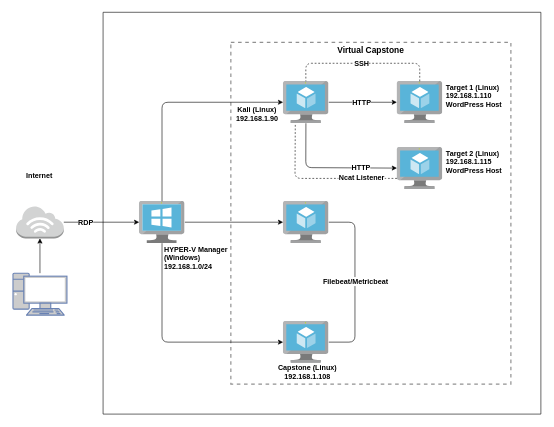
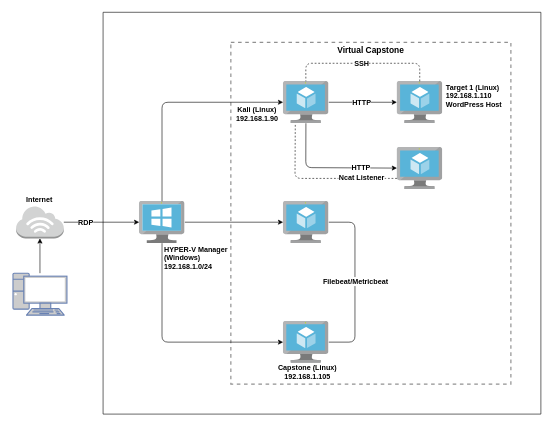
(478, 162) -> none
(43, 176) -> (43, 200)
(308, 372) -> (308, 372)
